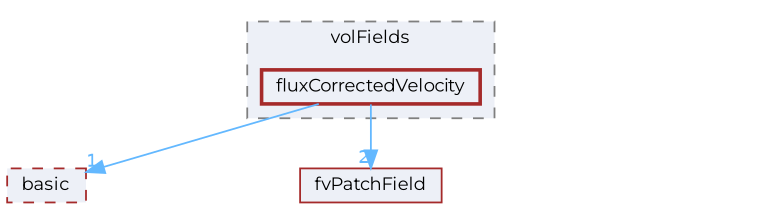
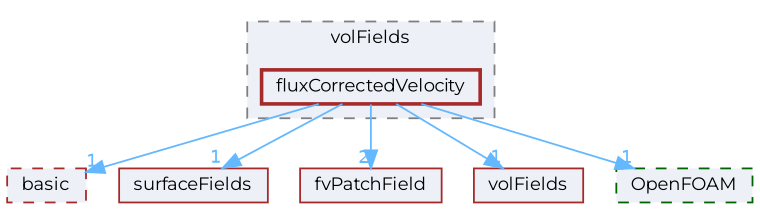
none -> (194, 185)
none -> (529, 185)
none -> (684, 185)
